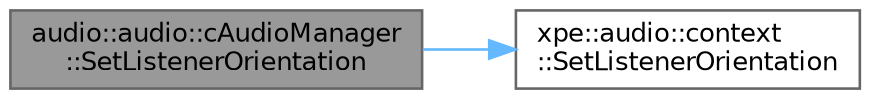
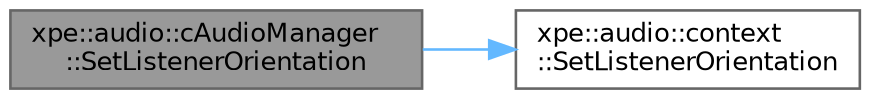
(216, 50) -> (216, 50)
